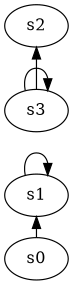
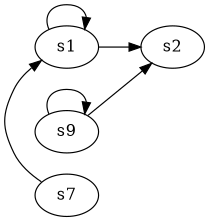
none -> (114, 47)
(36, 111) -> (67, 132)
(36, 259) -> (67, 195)
